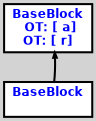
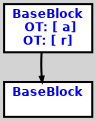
(55, 70) -> (41, 65)
